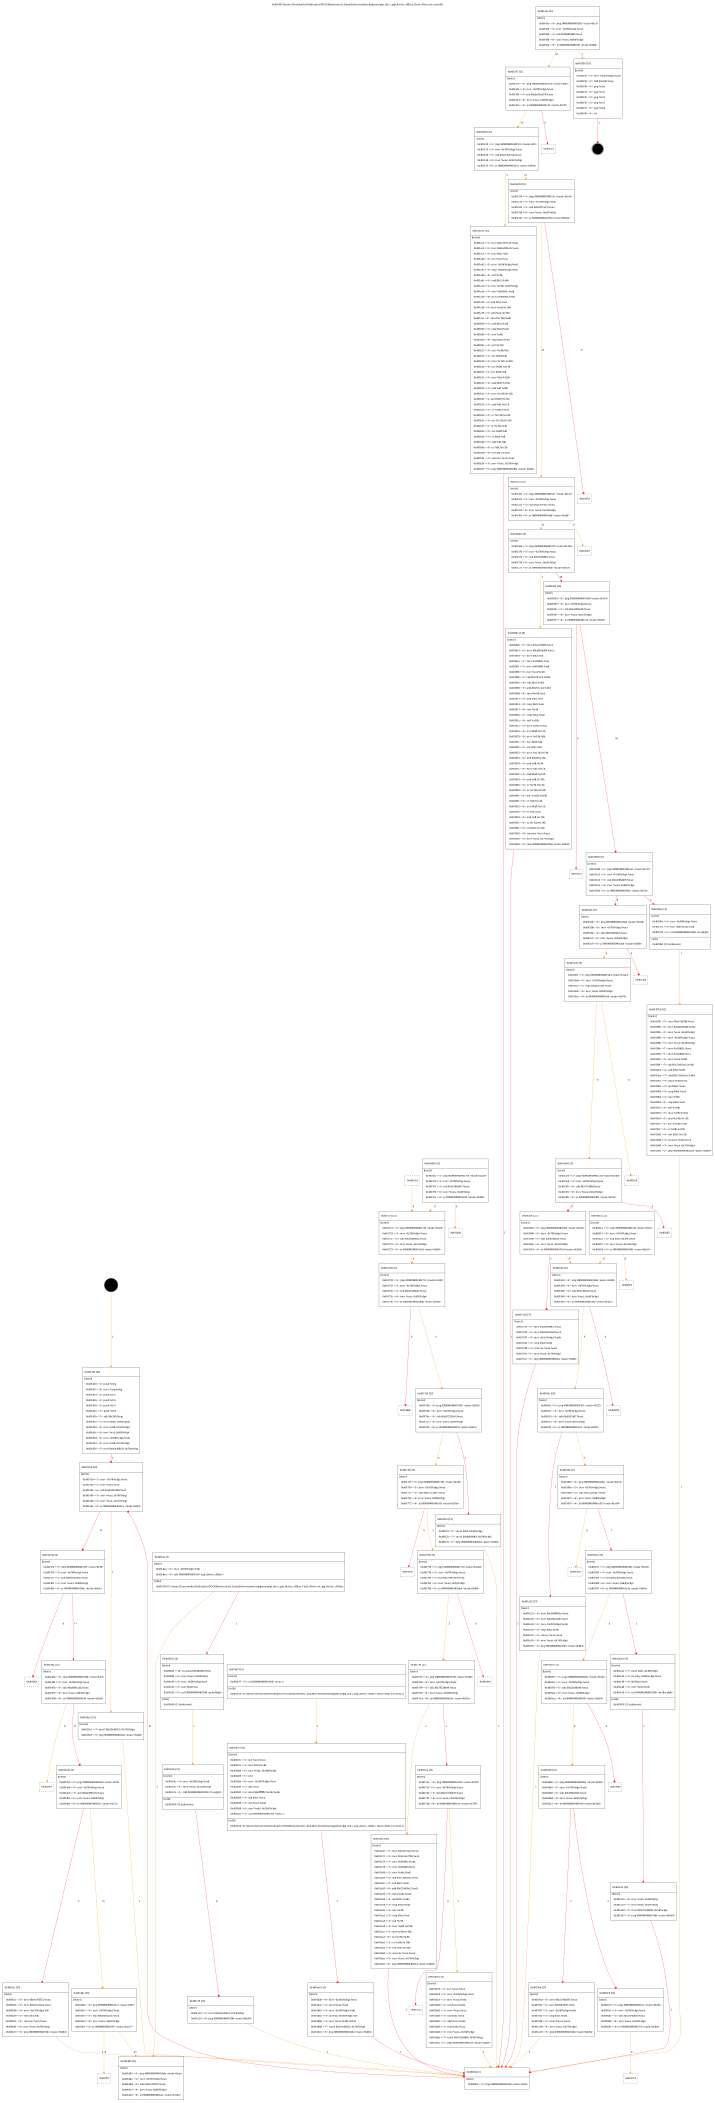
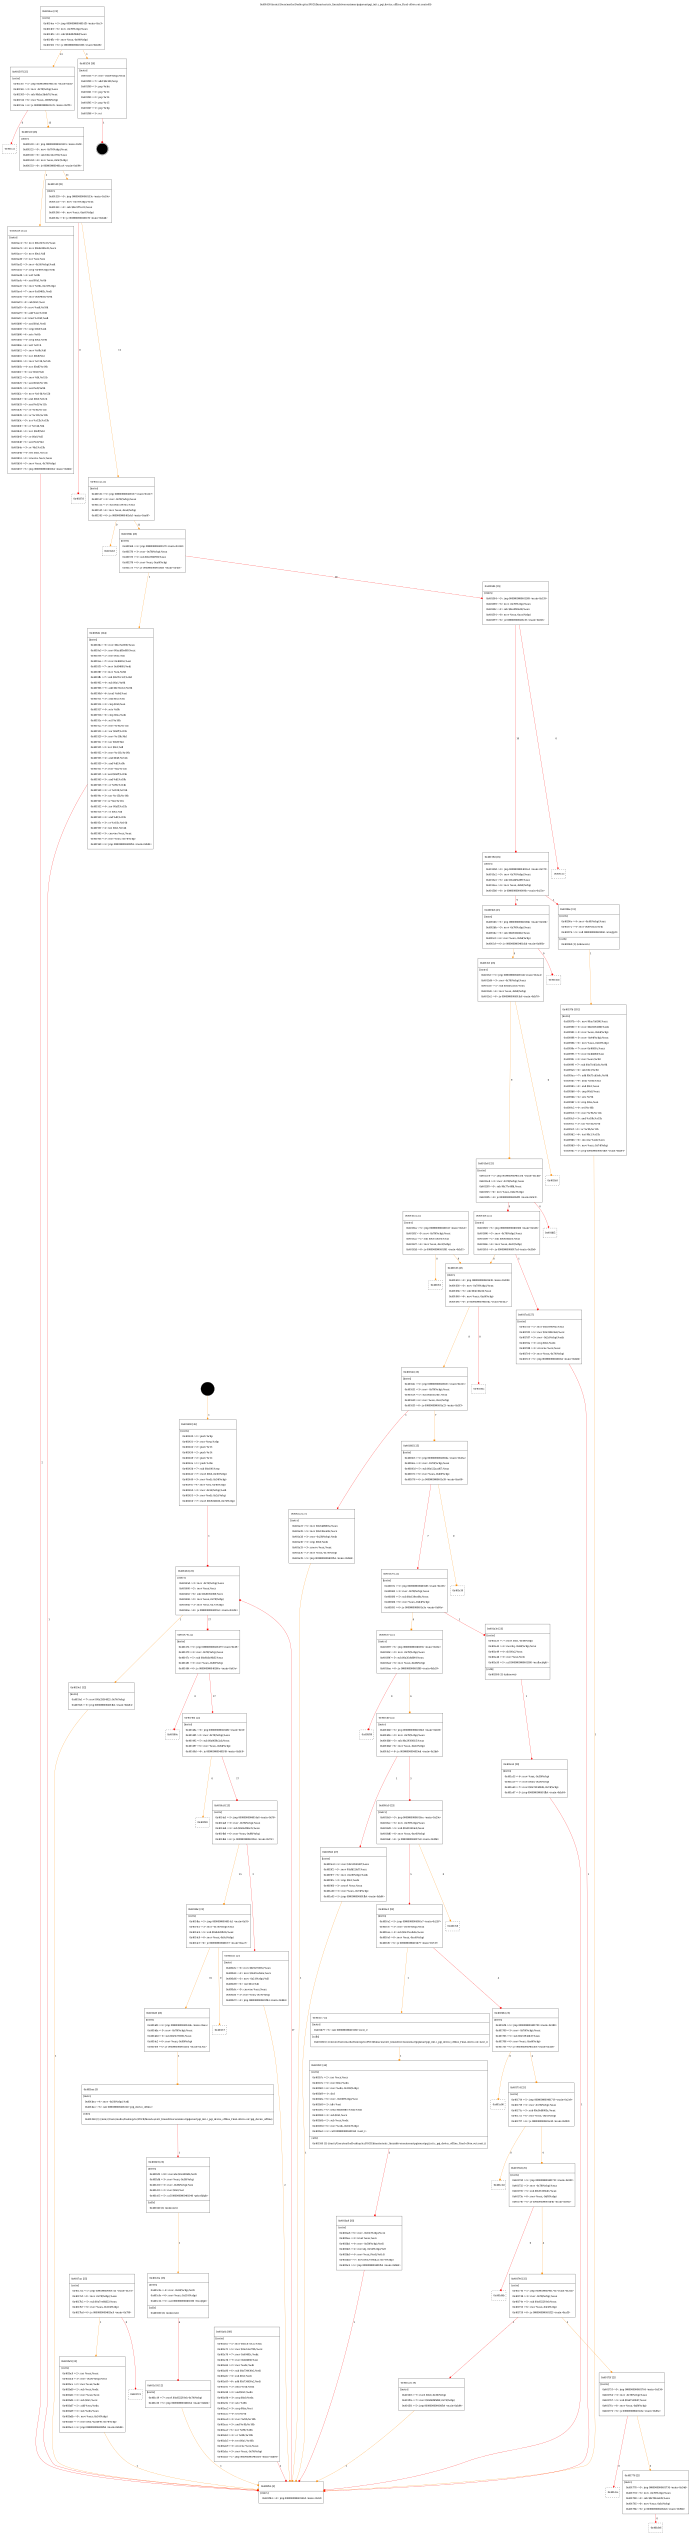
(412, 1197) -> (511, 2151)
(442, 1682) -> none
(156, 1812) -> (177, 2067)
none -> (409, 1926)
